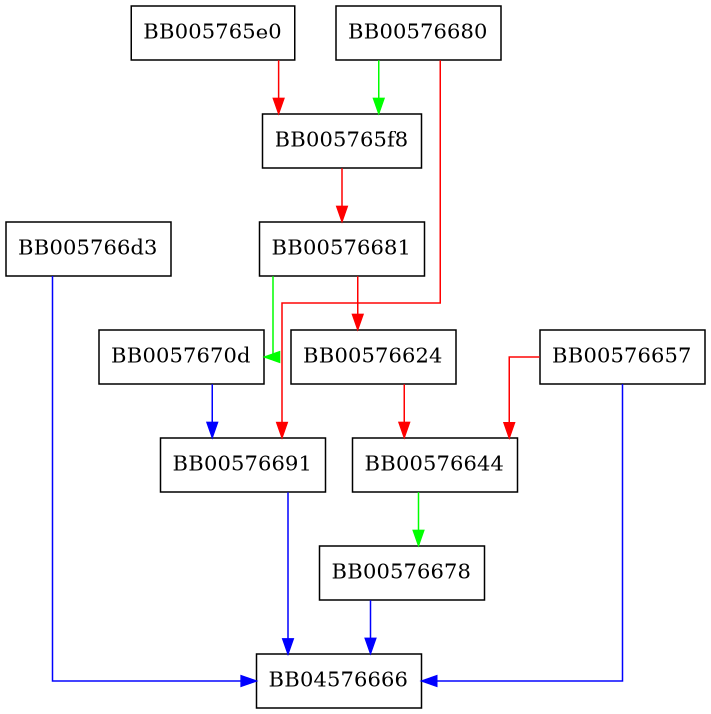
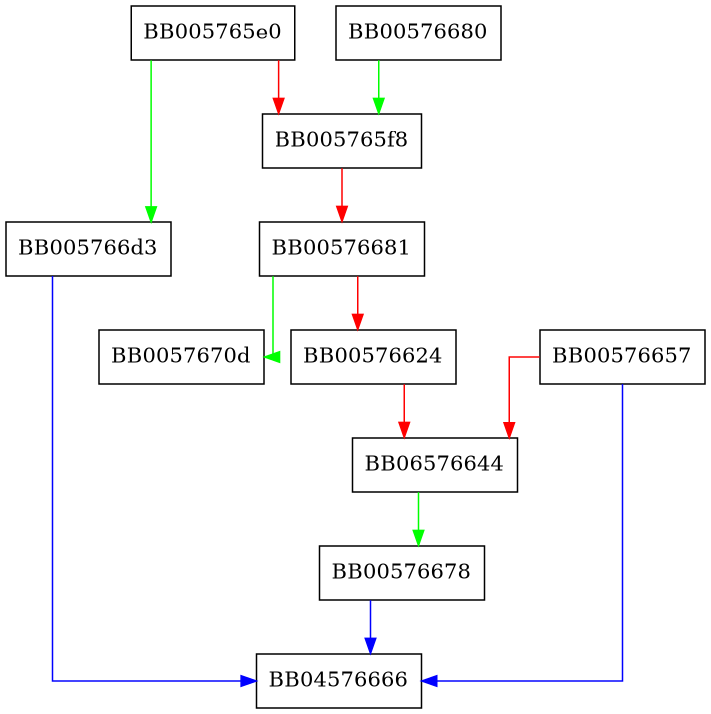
none -> (151, 134)
(243, 465) -> none
(435, 465) -> (435, 465)
